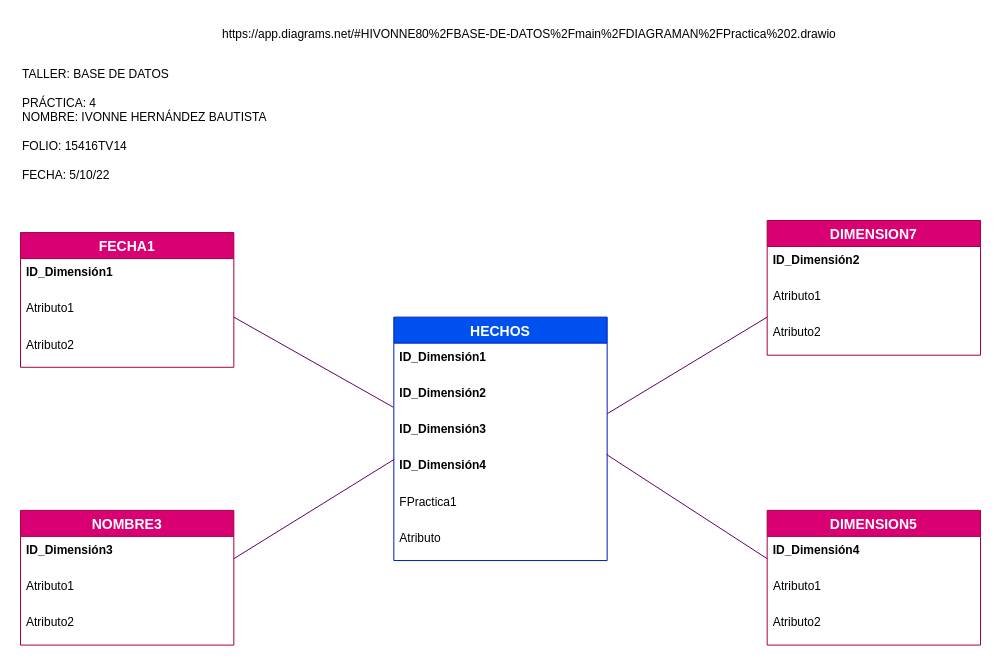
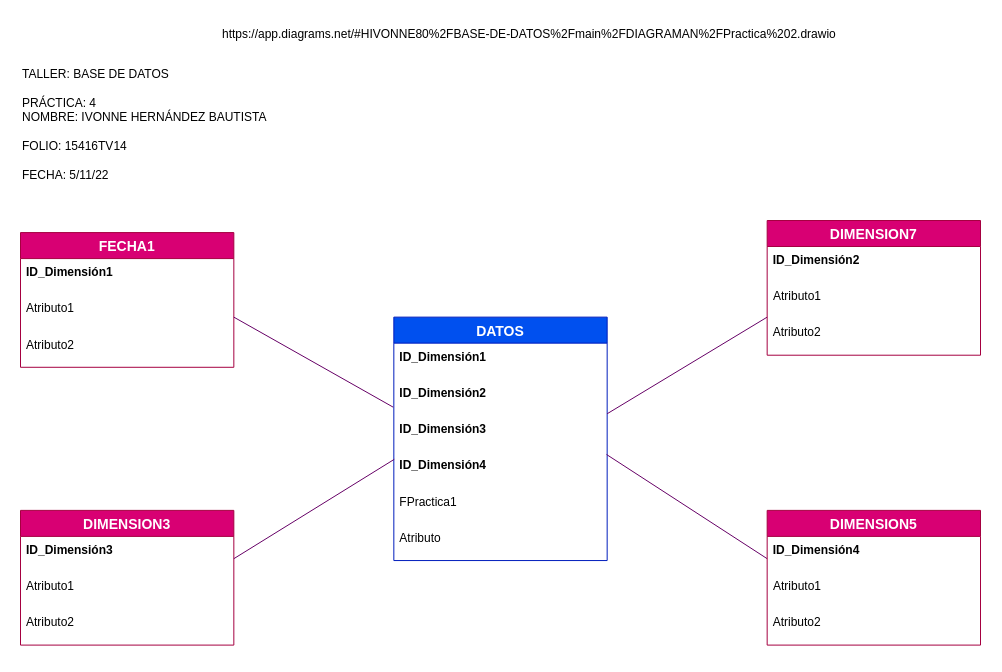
(127, 104) -> (127, 104)
(500, 331) -> (500, 331)
(127, 524) -> (127, 524)
